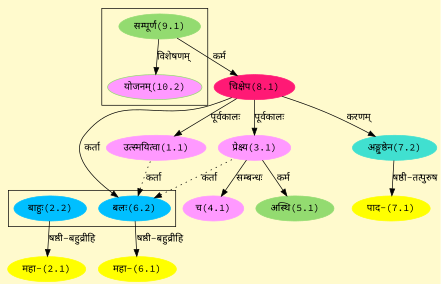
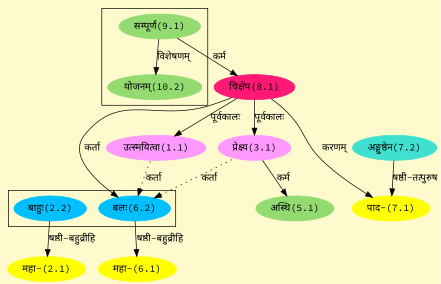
(155, 87) -> (155, 87)
(327, 113) -> (314, 151)
(213, 208) -> none
